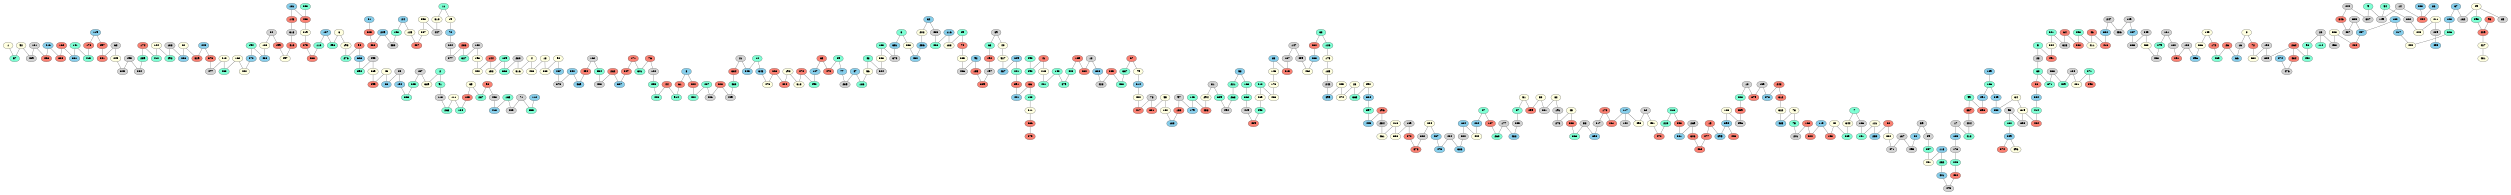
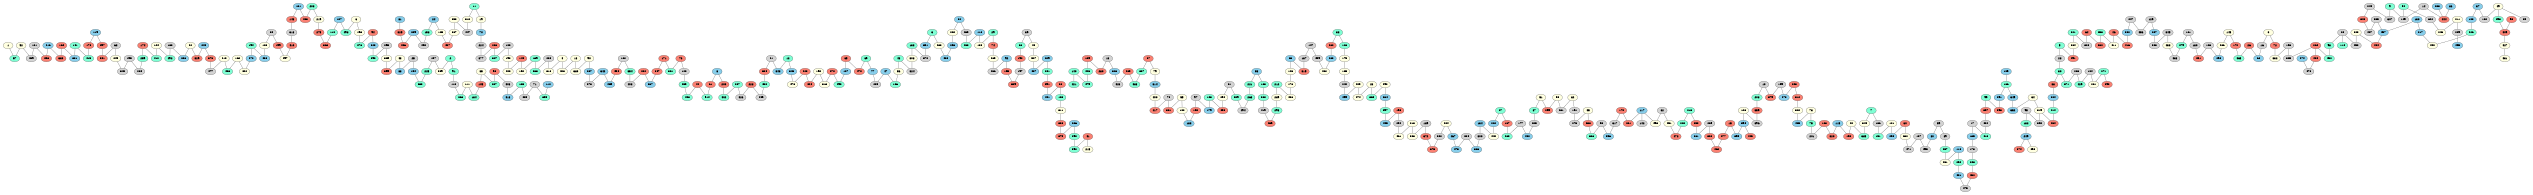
(305, 26) -> (315, 13)
(1044, 78) -> none
none -> (1074, 124)
